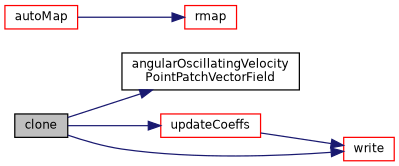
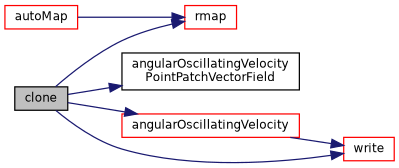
none -> (110, 47)
(211, 126) -> (211, 126)
